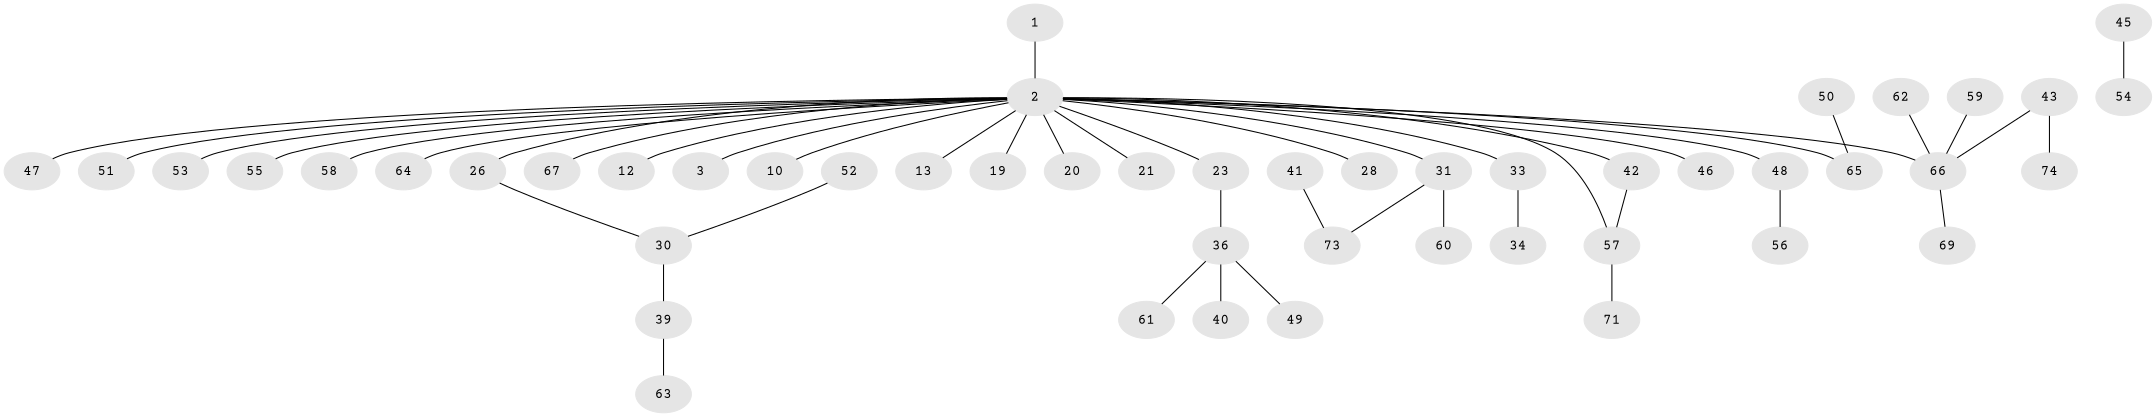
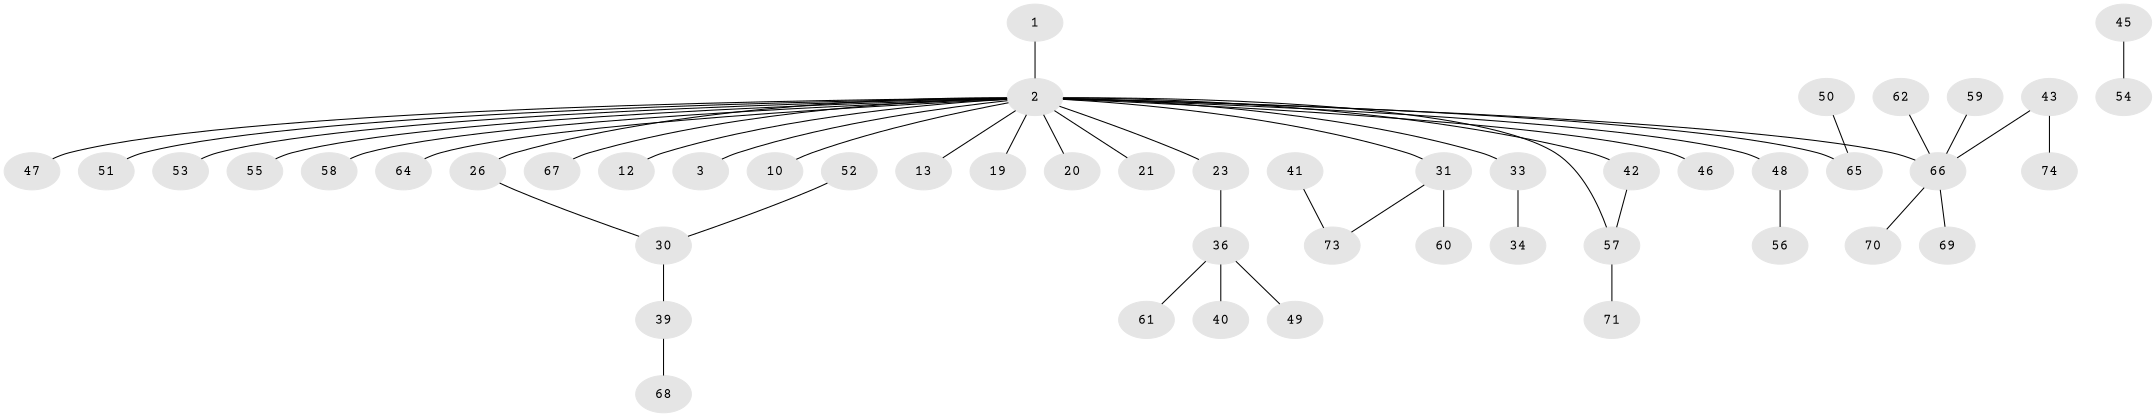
(1369, 171) -> none
none -> (1873, 246)
(664, 394) -> (664, 394)
